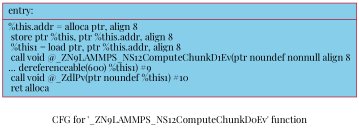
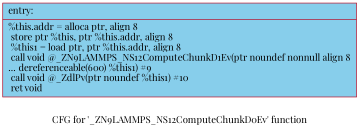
(29, 88) -> (26, 88)
